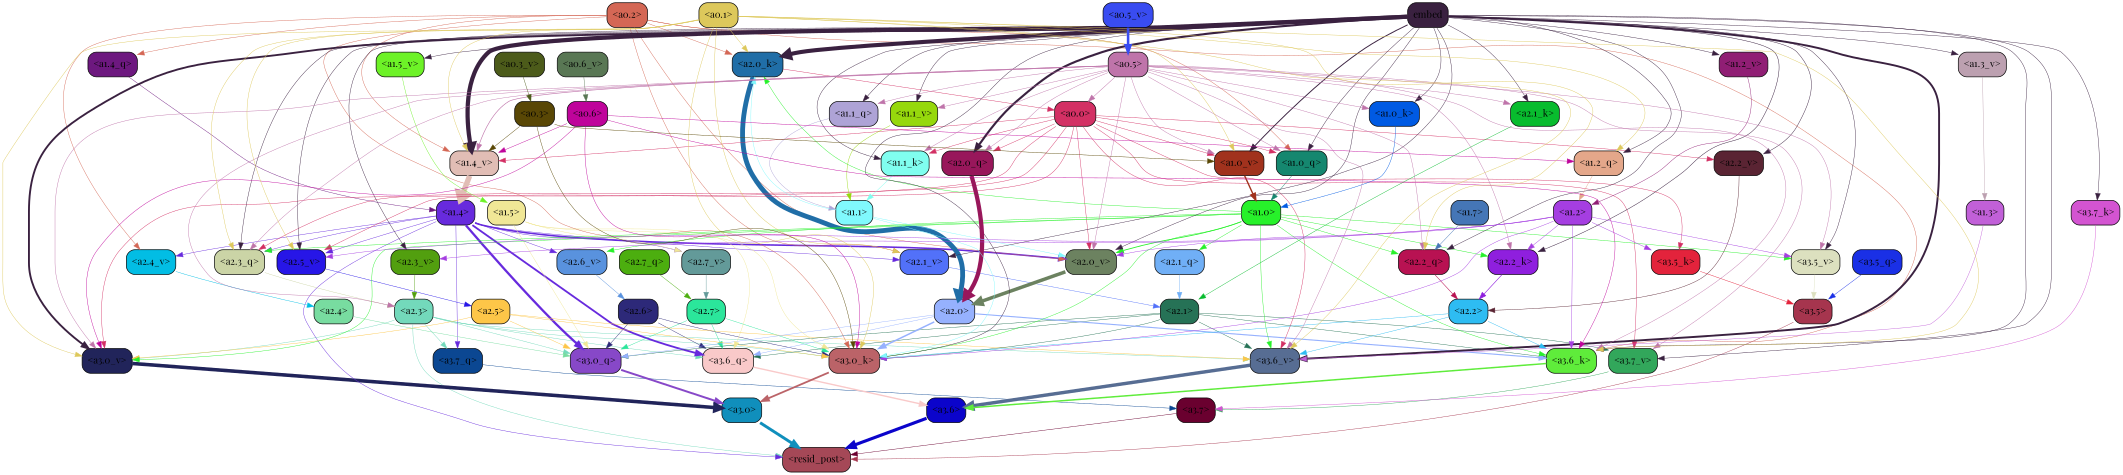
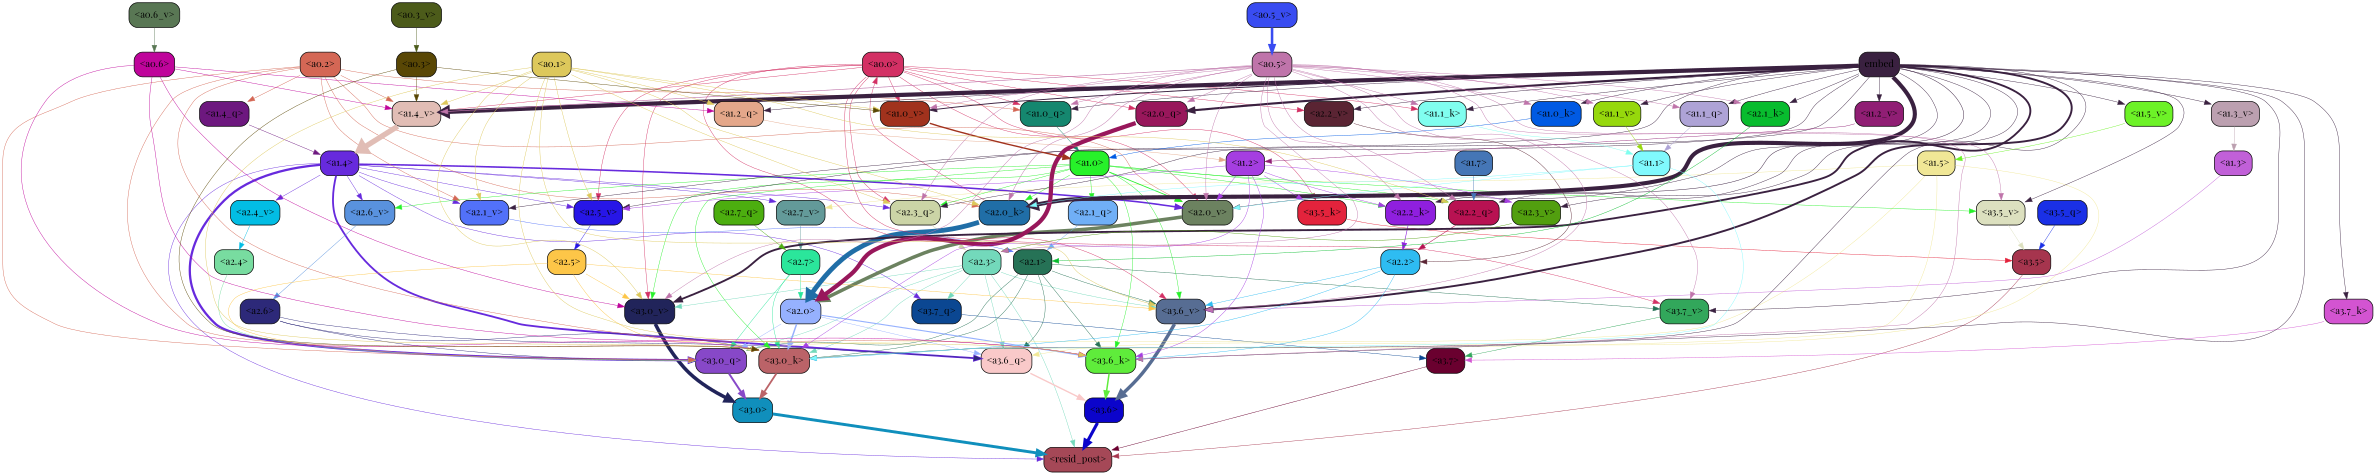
(234, 24) -> (113, 336)
(1104, 87) -> (1113, 115)
(1688, 236) -> none
(716, 333) -> (801, 283)
